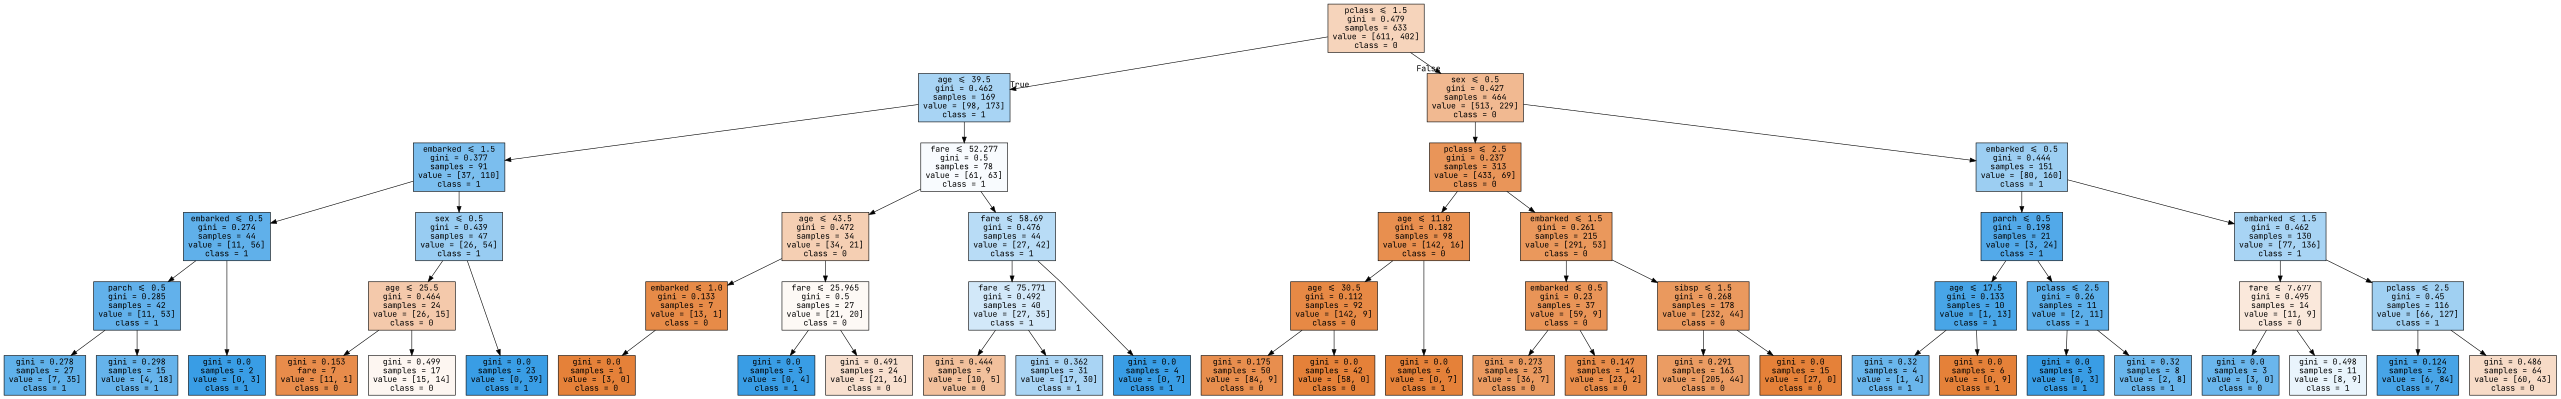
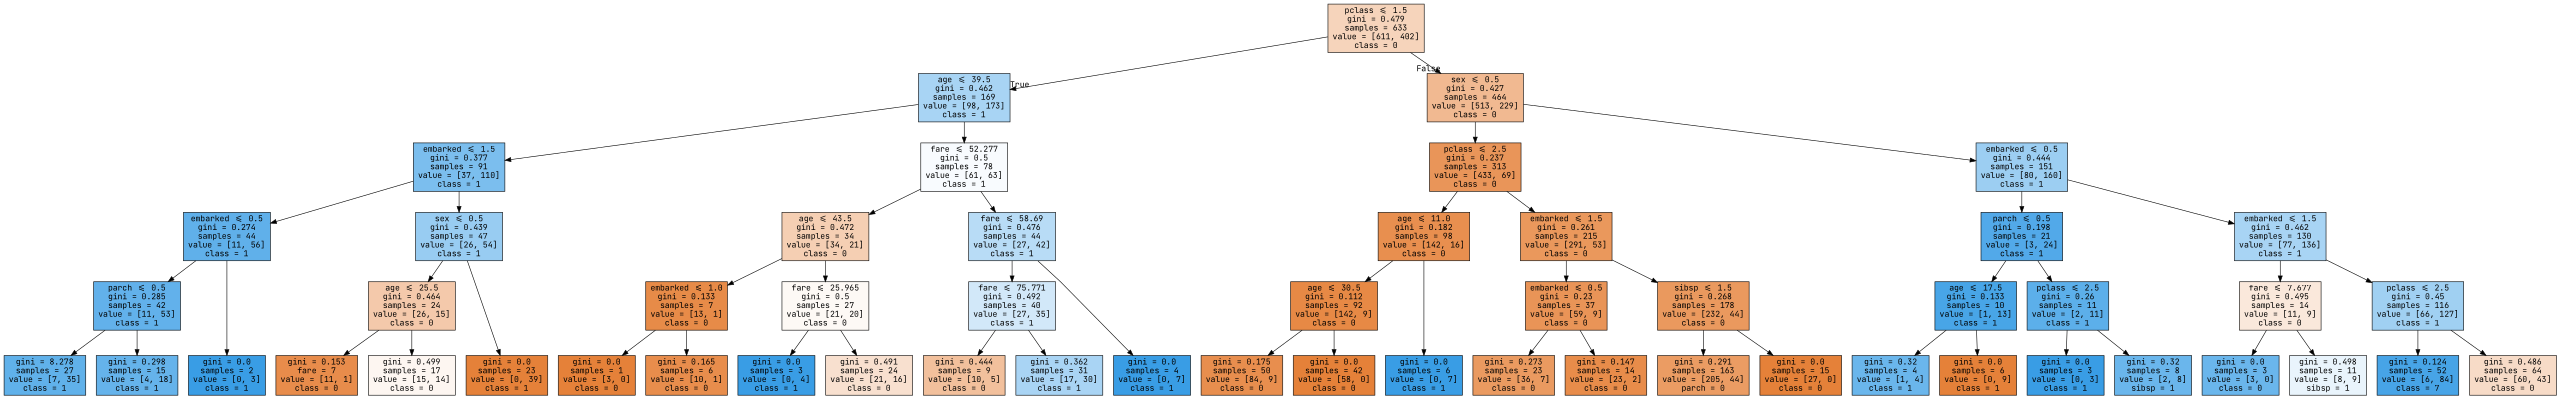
(45, 375) -> (45, 375)
(507, 375) -> (507, 375)
none -> (687, 375)
(964, 375) -> (964, 375)
(1424, 375) -> (1424, 375)
(1703, 375) -> (1703, 375)
(2153, 375) -> (2153, 375)
(2328, 375) -> (2328, 375)
